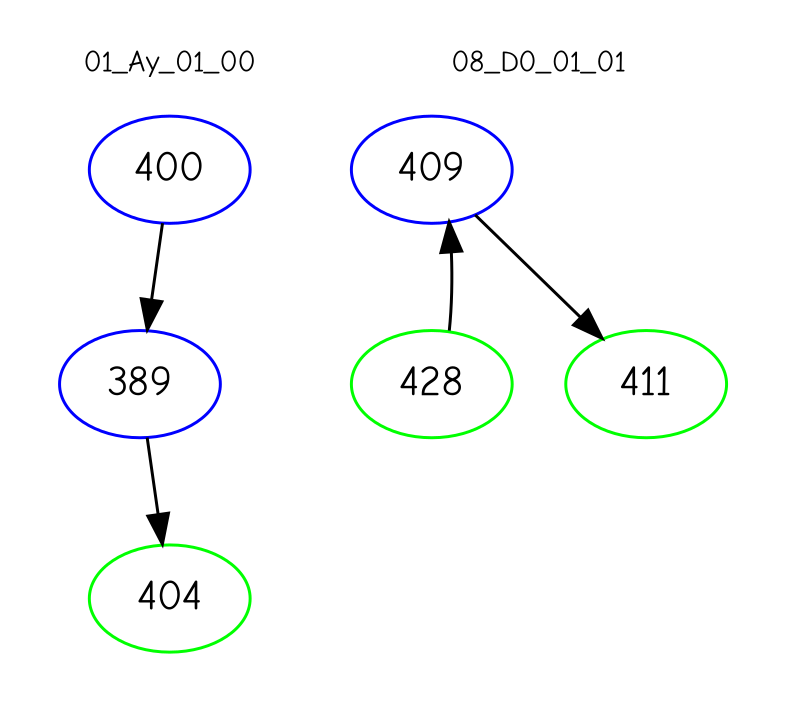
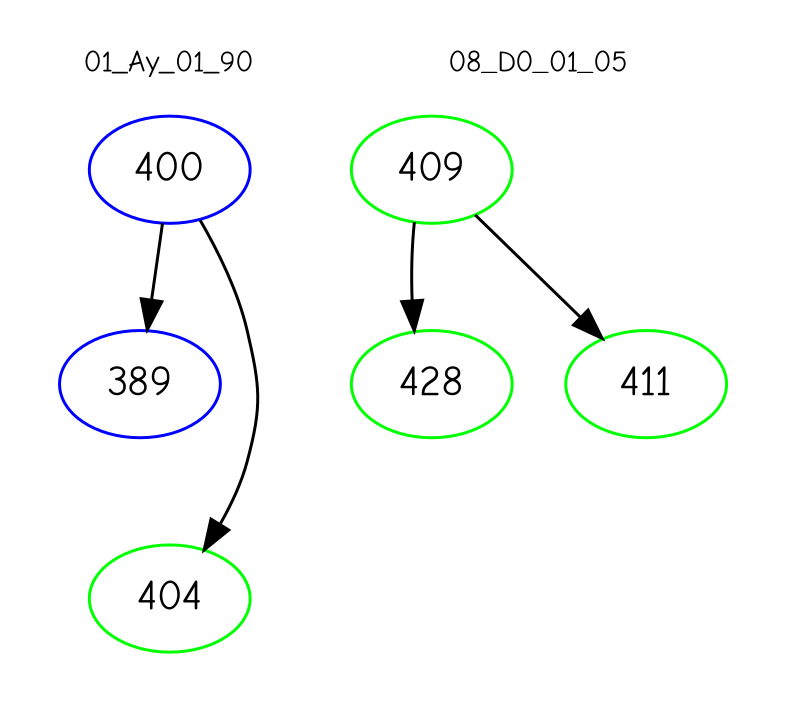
(170, 64) -> (170, 64)
(539, 64) -> (539, 64)
(432, 170) -> (432, 170)
(452, 292) -> (412, 261)
(153, 476) -> (255, 370)
